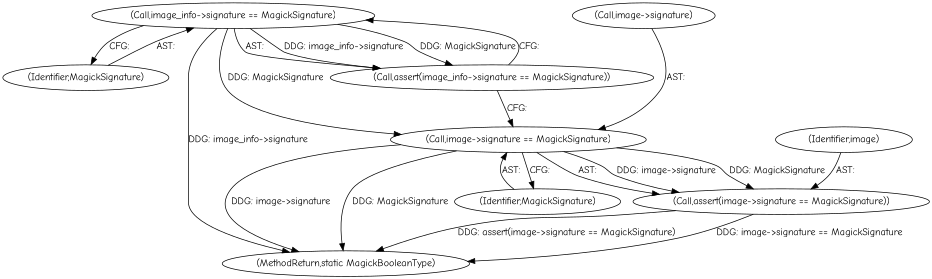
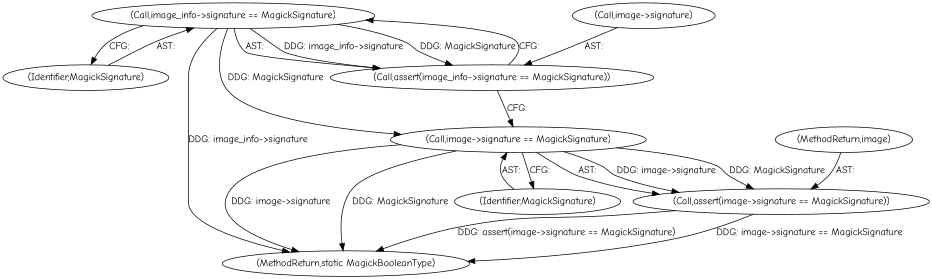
(660, 91) -> (574, 45)
(844, 140) -> (844, 140)
